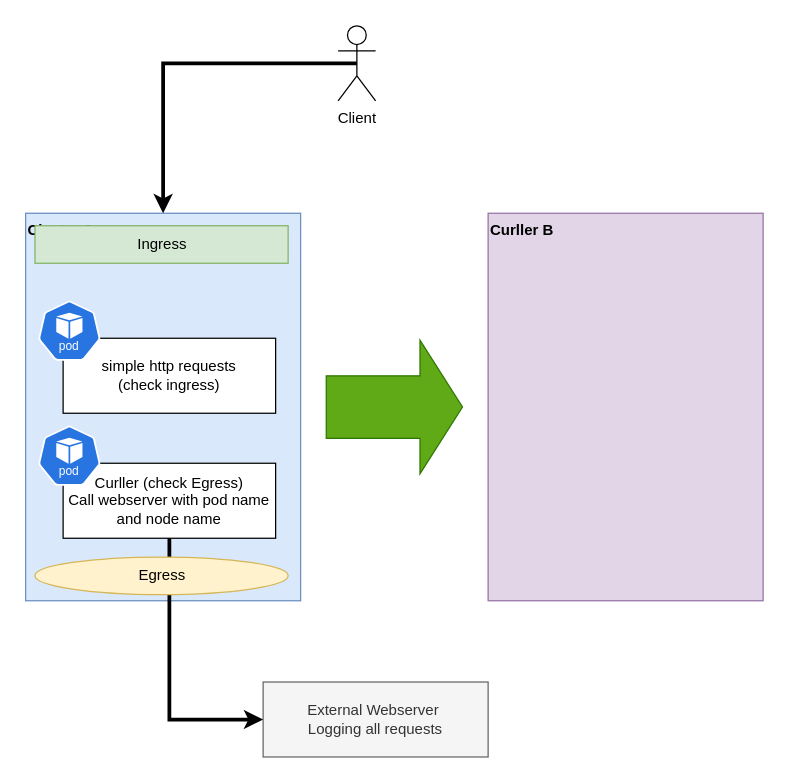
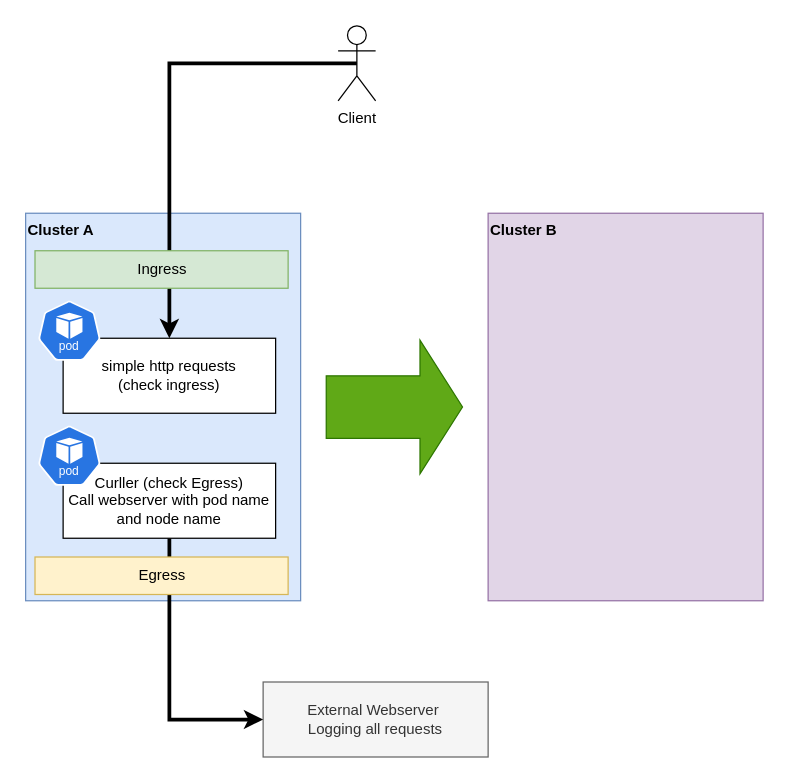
(163, 127) -> (169, 155)
(523, 231) -> (525, 231)
(162, 244) -> (162, 269)
(162, 576) -> (162, 576)
